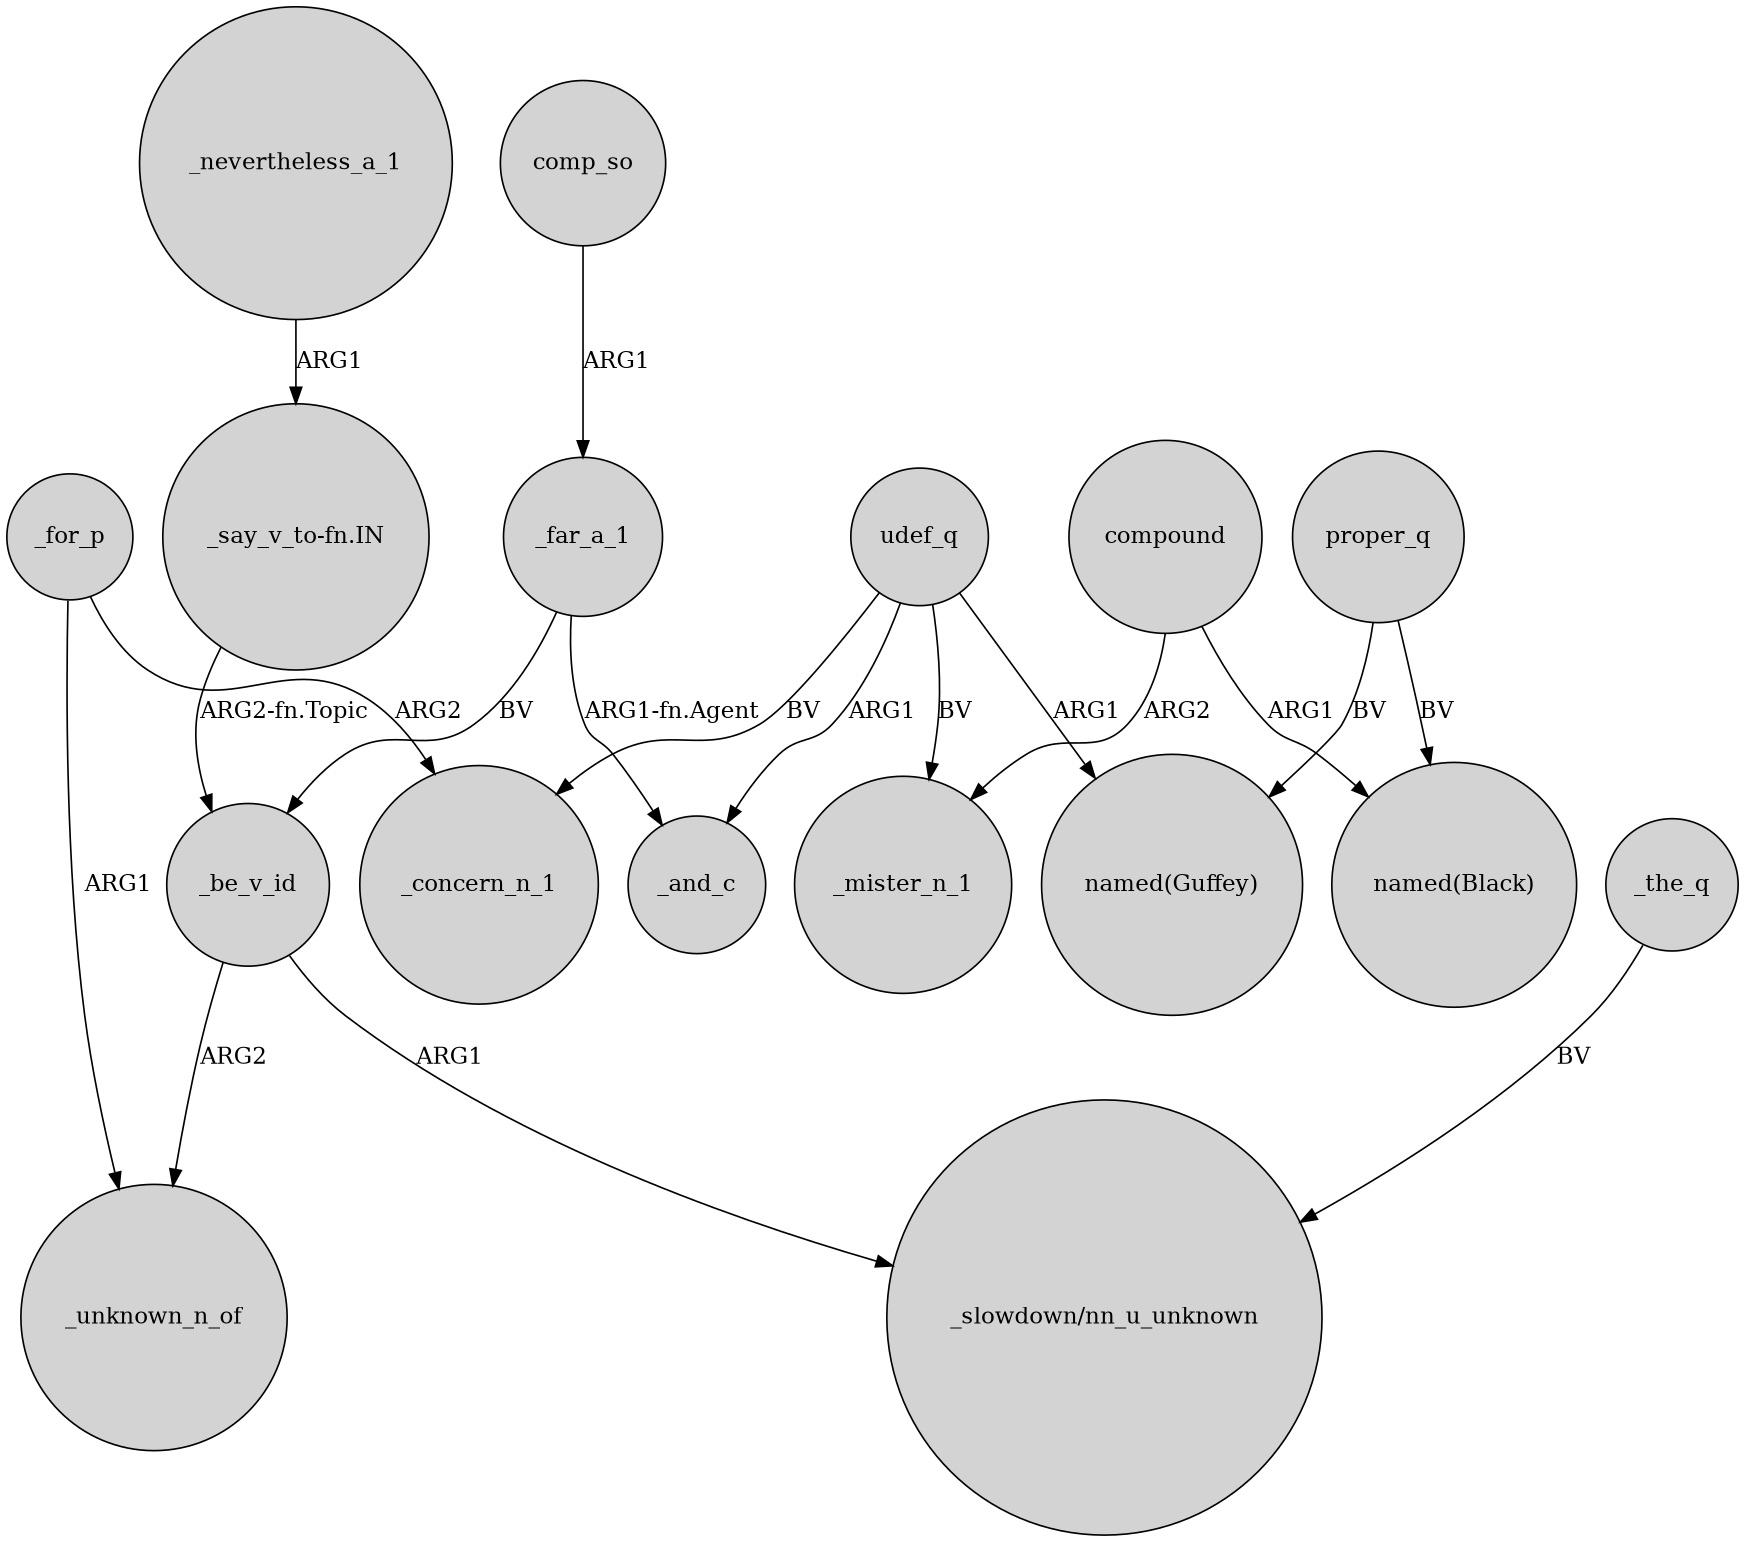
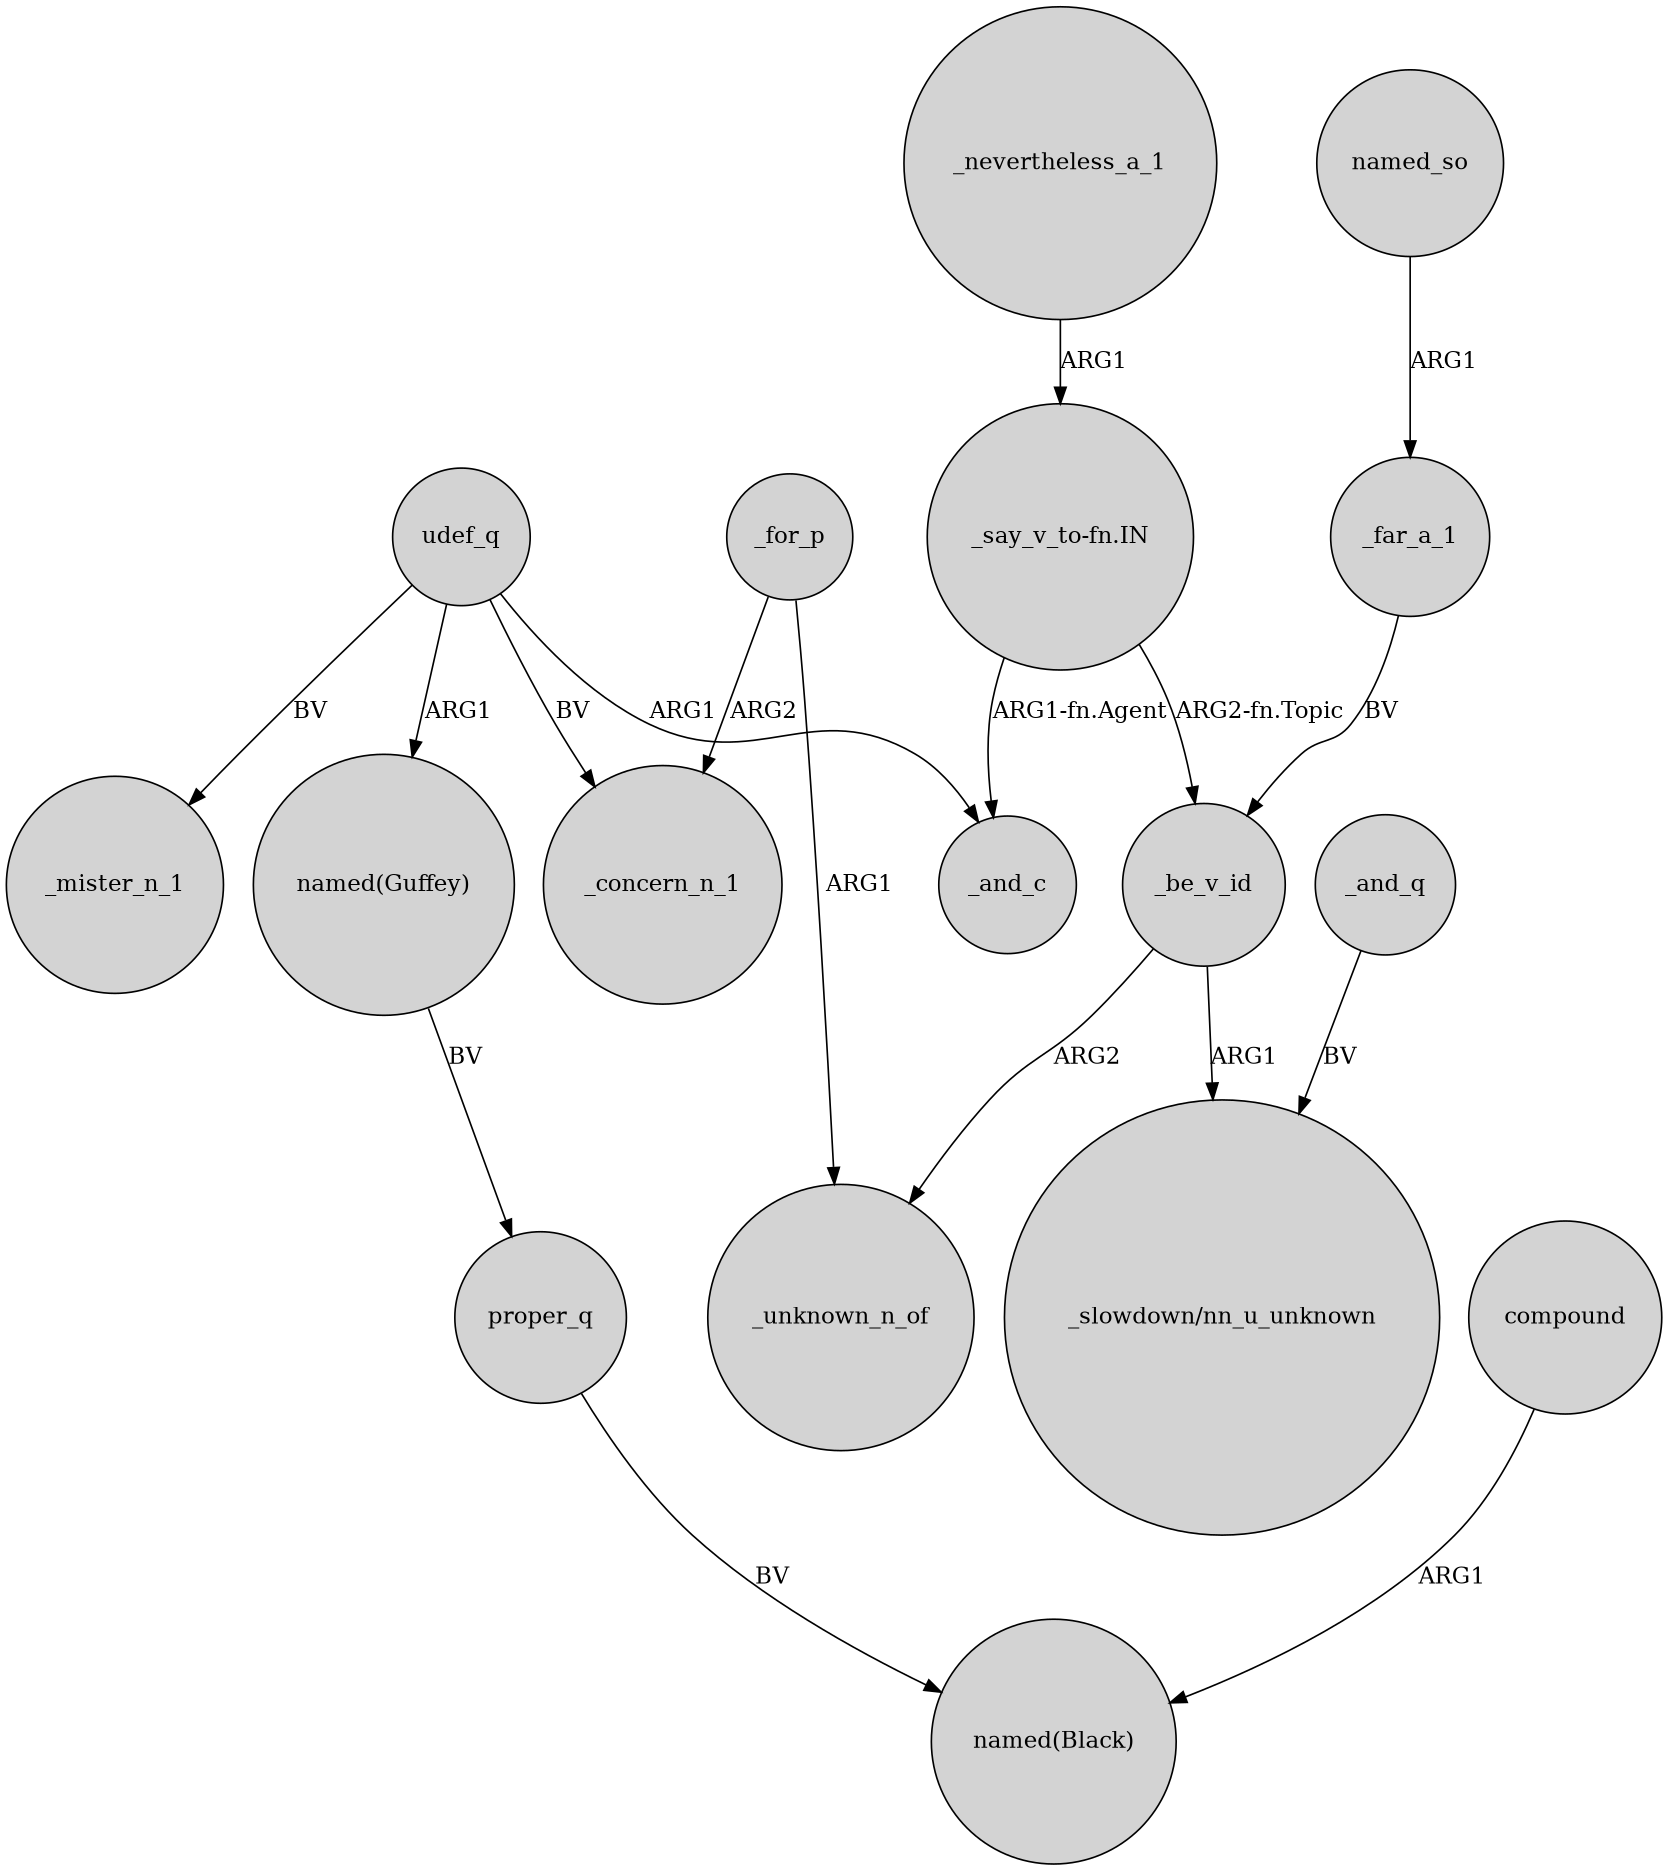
(583, 163) -> (1410, 163)
(1347, 715) -> (467, 1114)
(585, 725) -> (989, 728)
(1101, 741) -> none
(1672, 885) -> (1385, 885)
